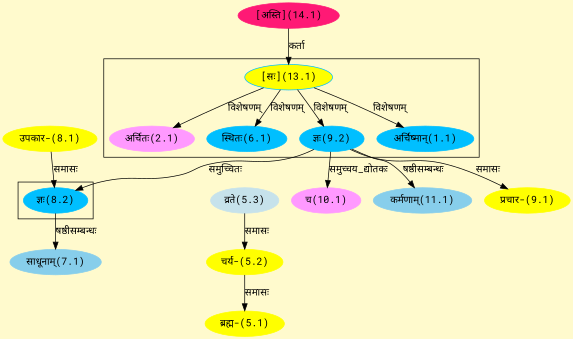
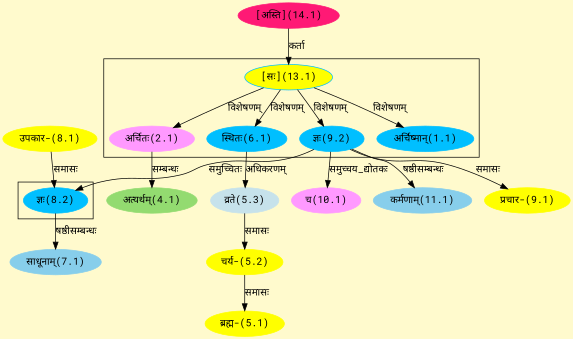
none -> (246, 166)
none -> (152, 200)
